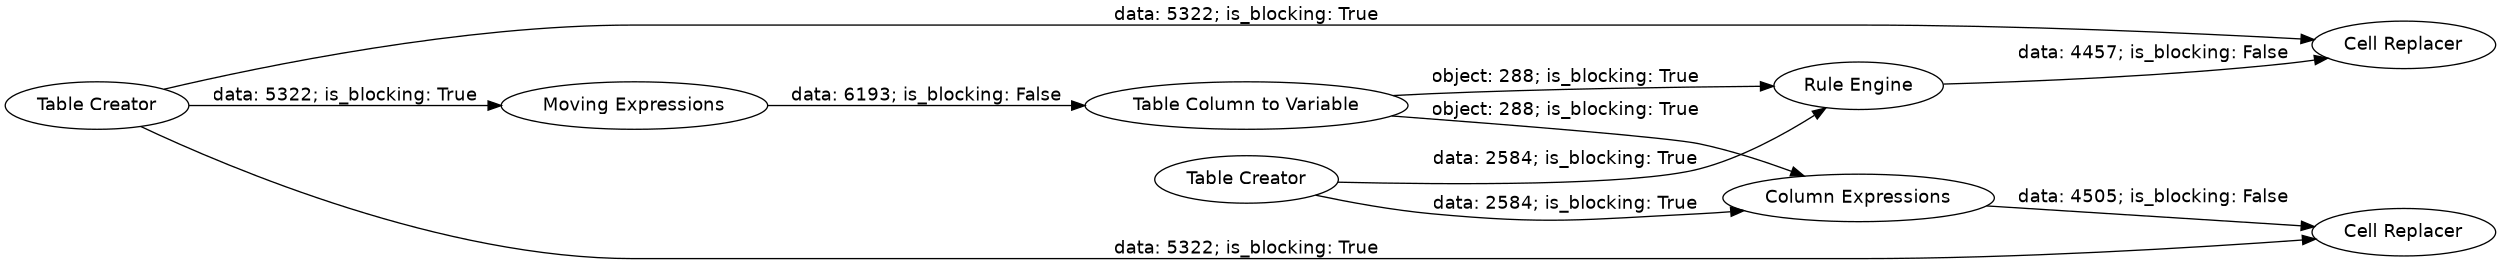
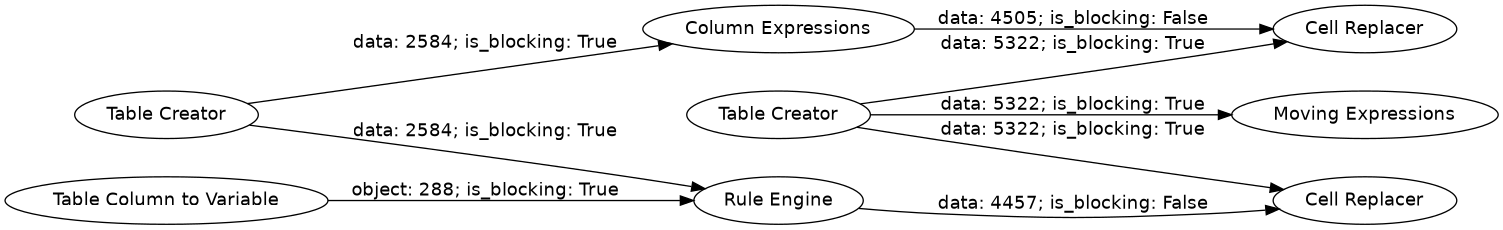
(920, 106) -> none
(1594, 132) -> none
